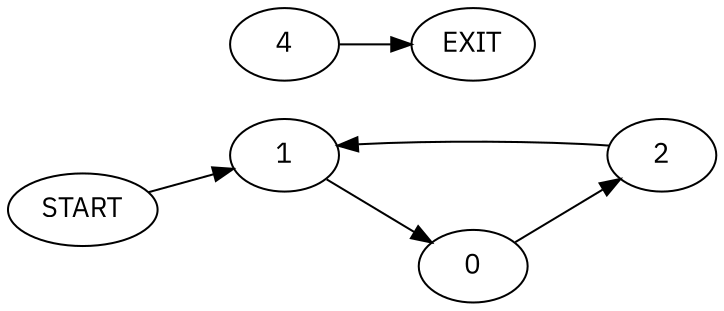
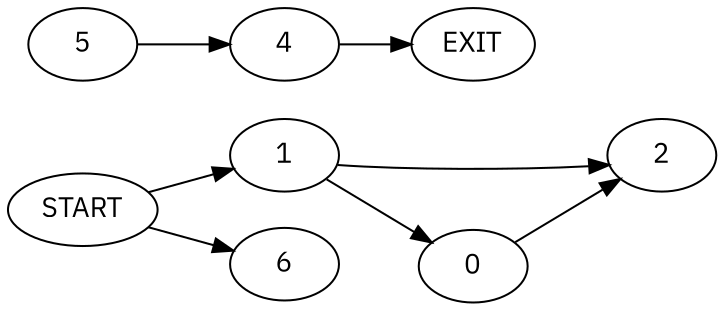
none -> (83, 44)
(484, 142) -> (463, 169)
none -> (285, 264)
